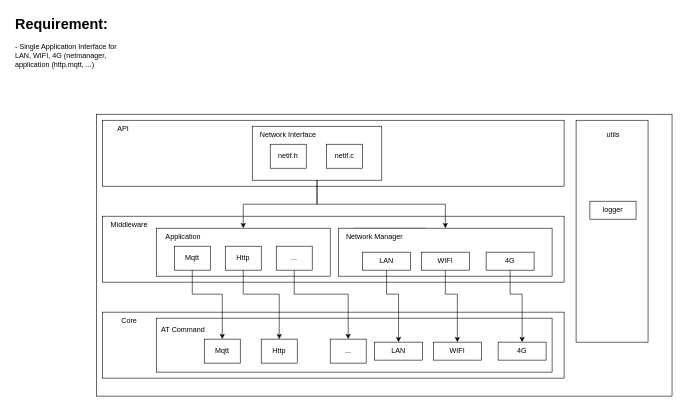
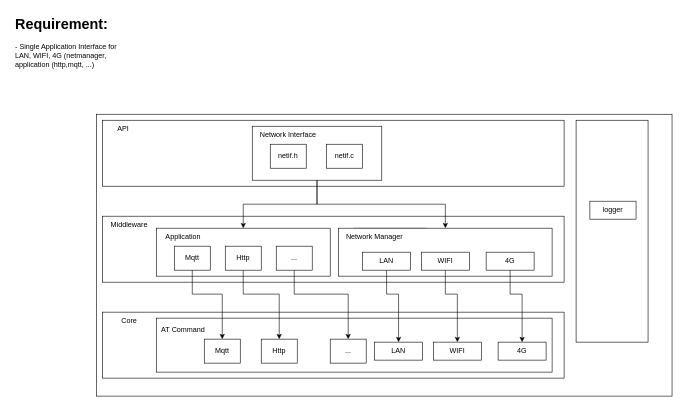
(613, 135) -> none
